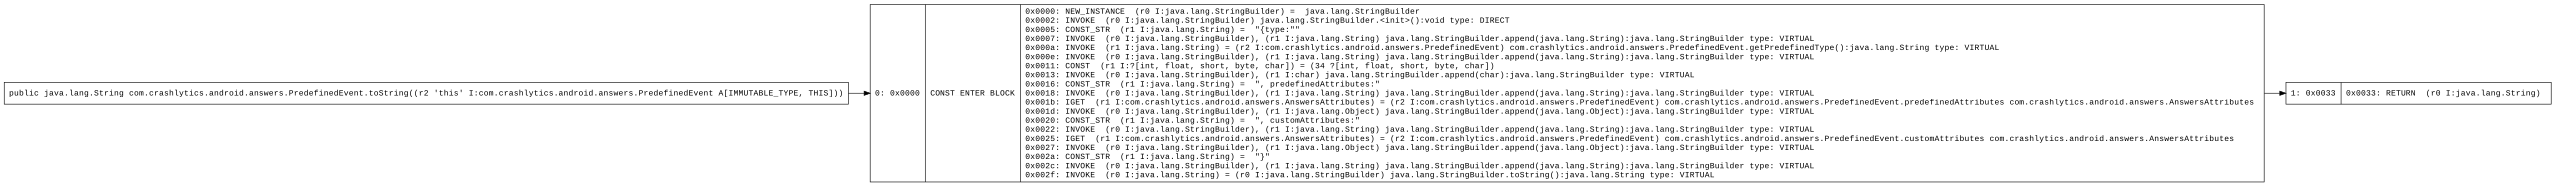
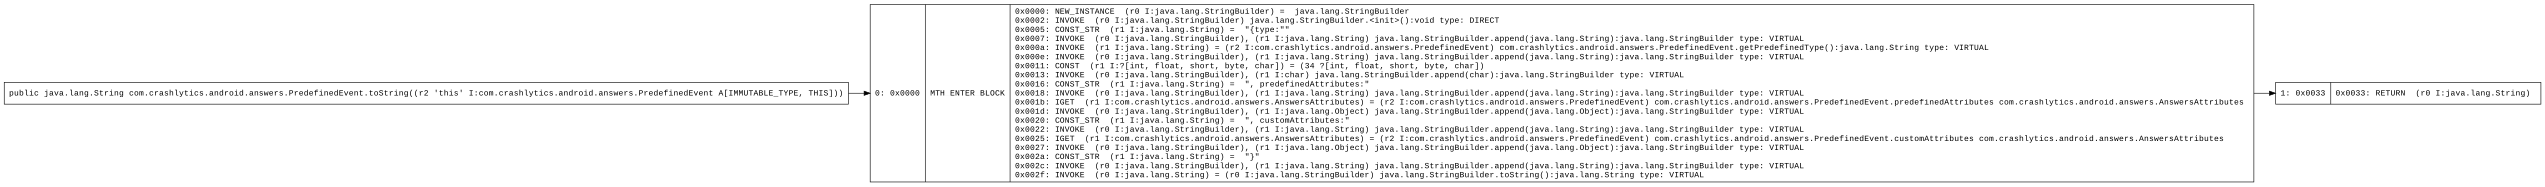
(973, 93) -> (968, 93)
